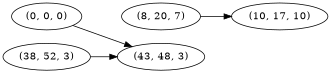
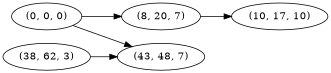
none -> (98, 16)
(47, 57) -> (47, 57)
(161, 57) -> (161, 57)
